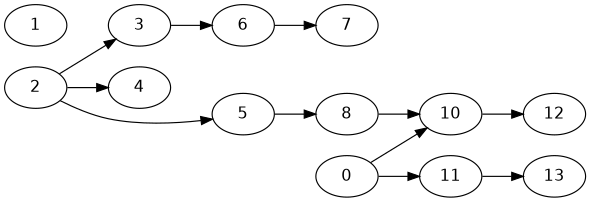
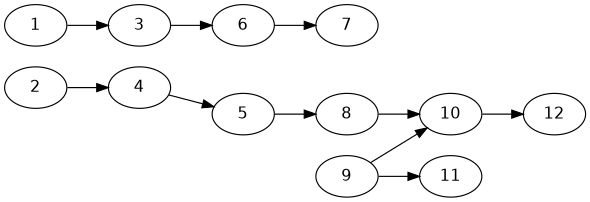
(83, 60) -> (82, 25)
(129, 122) -> (186, 99)
(347, 176) -> (347, 176)
(554, 176) -> none
